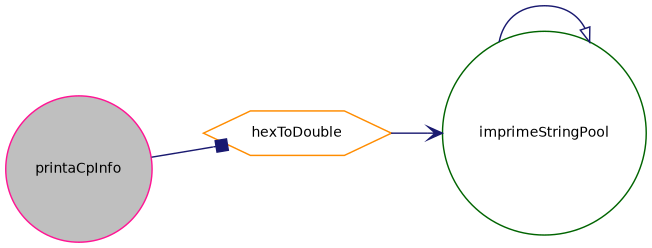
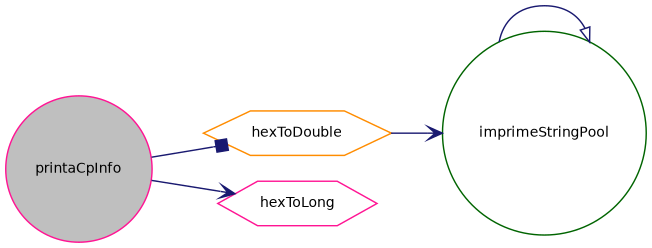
none -> (297, 203)
